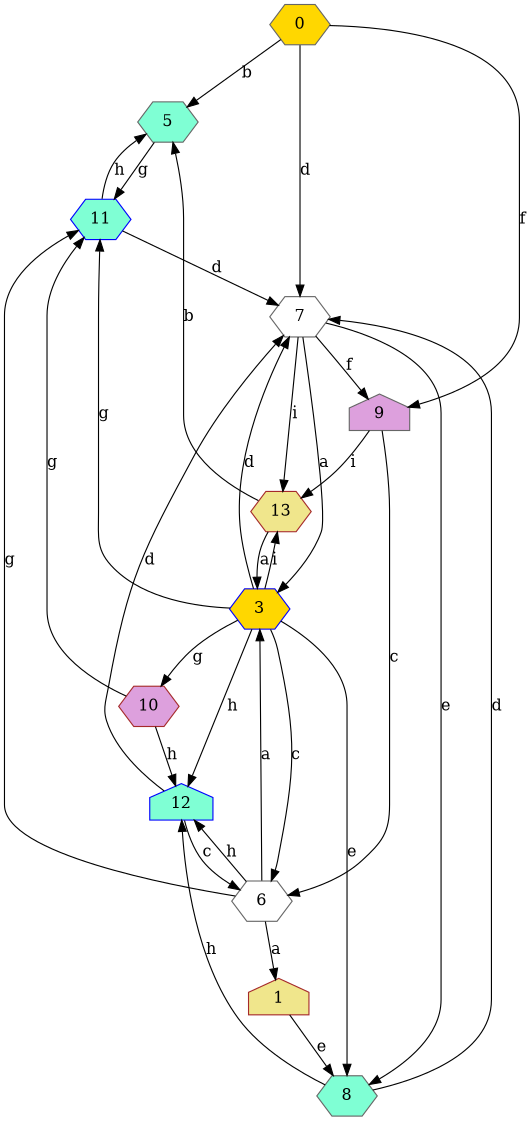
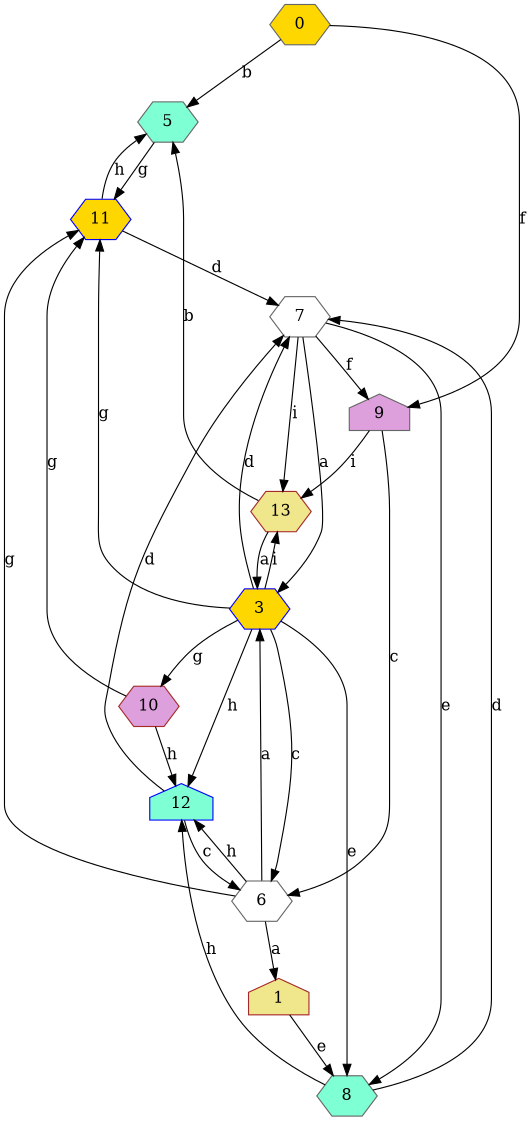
(300, 165) -> none
(101, 219) -> (101, 219)
